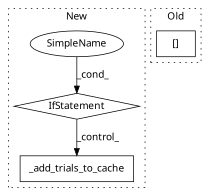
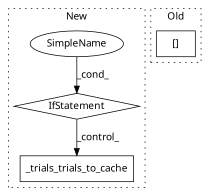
(77, 169) -> (77, 169)
